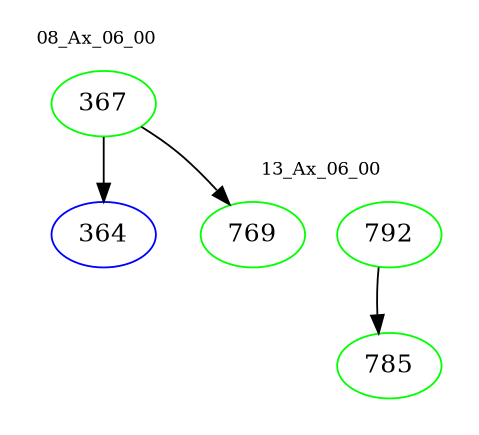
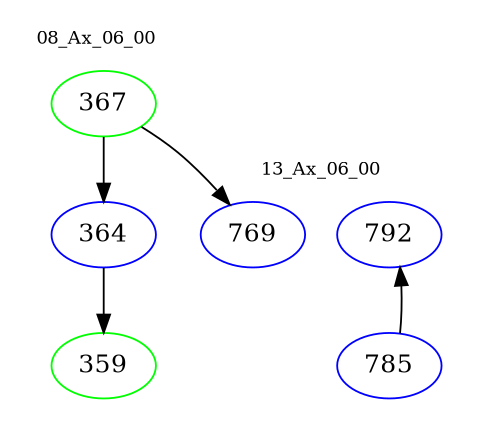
(253, 235) -> (253, 235)
(389, 235) -> (389, 235)
(377, 291) -> (402, 310)
none -> (104, 366)
(389, 366) -> (389, 366)
